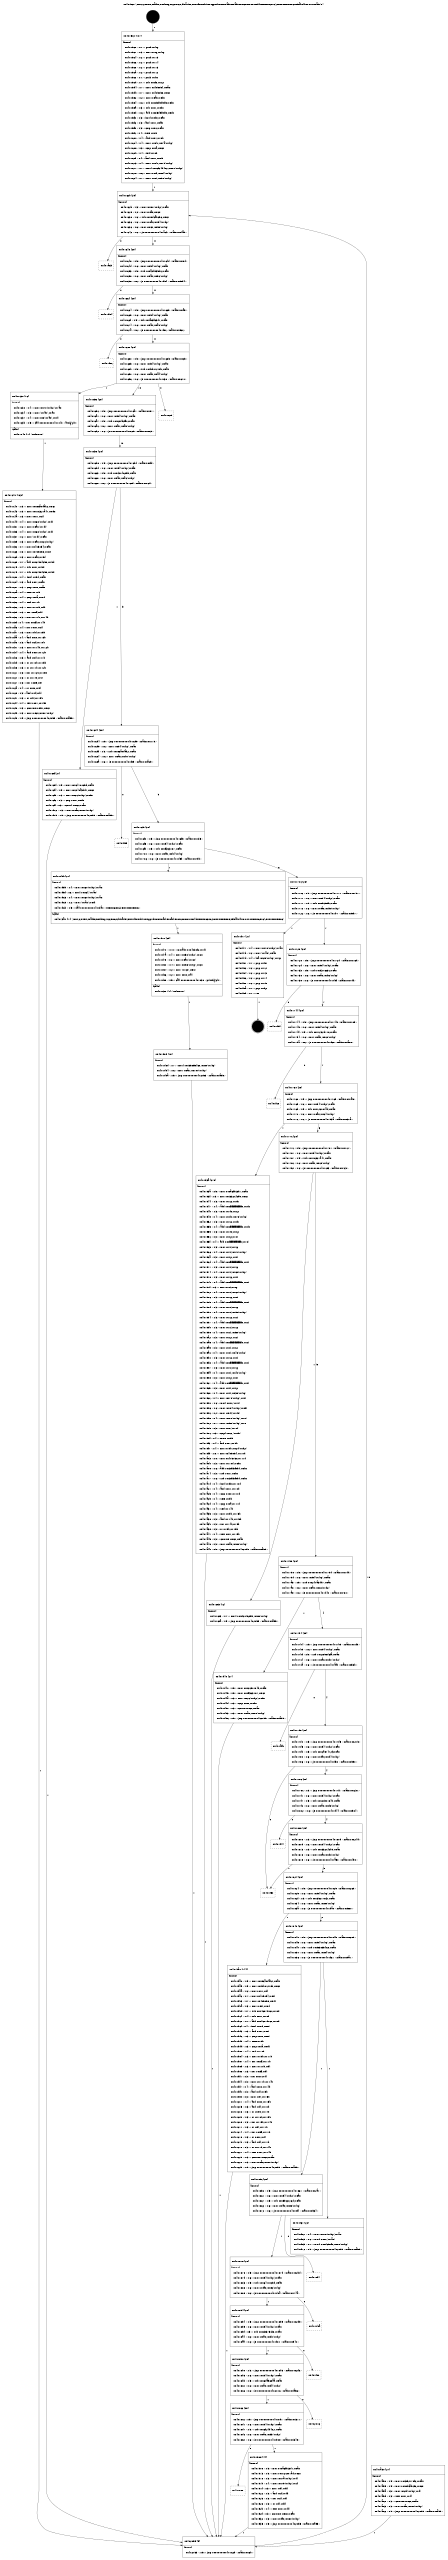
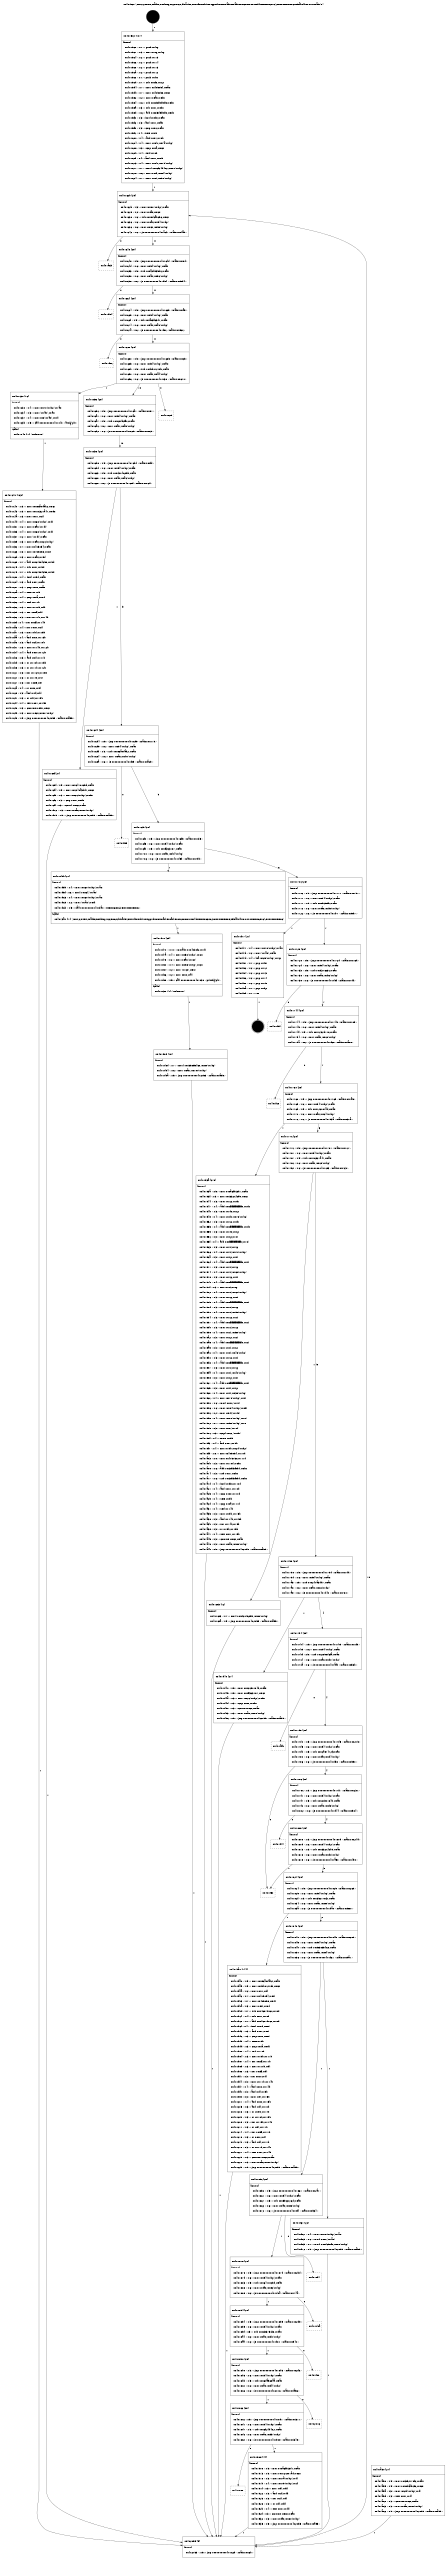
none -> (327, 2427)
